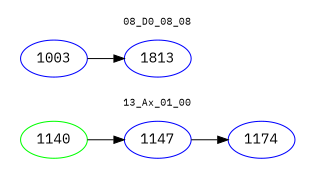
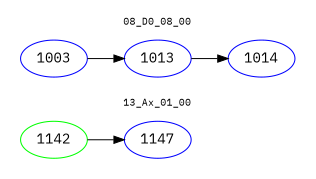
(158, 22) -> (158, 22)
(158, 59) -> (158, 59)
none -> (262, 59)
(54, 140) -> (54, 140)
(262, 140) -> none
